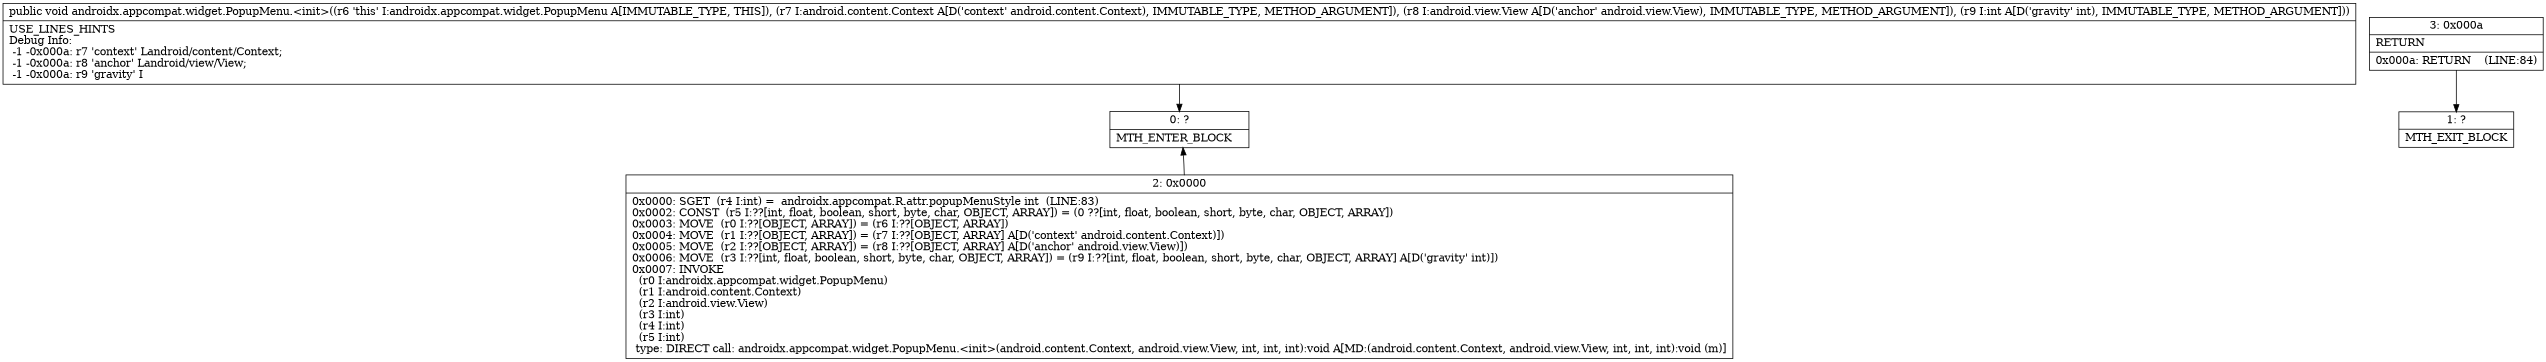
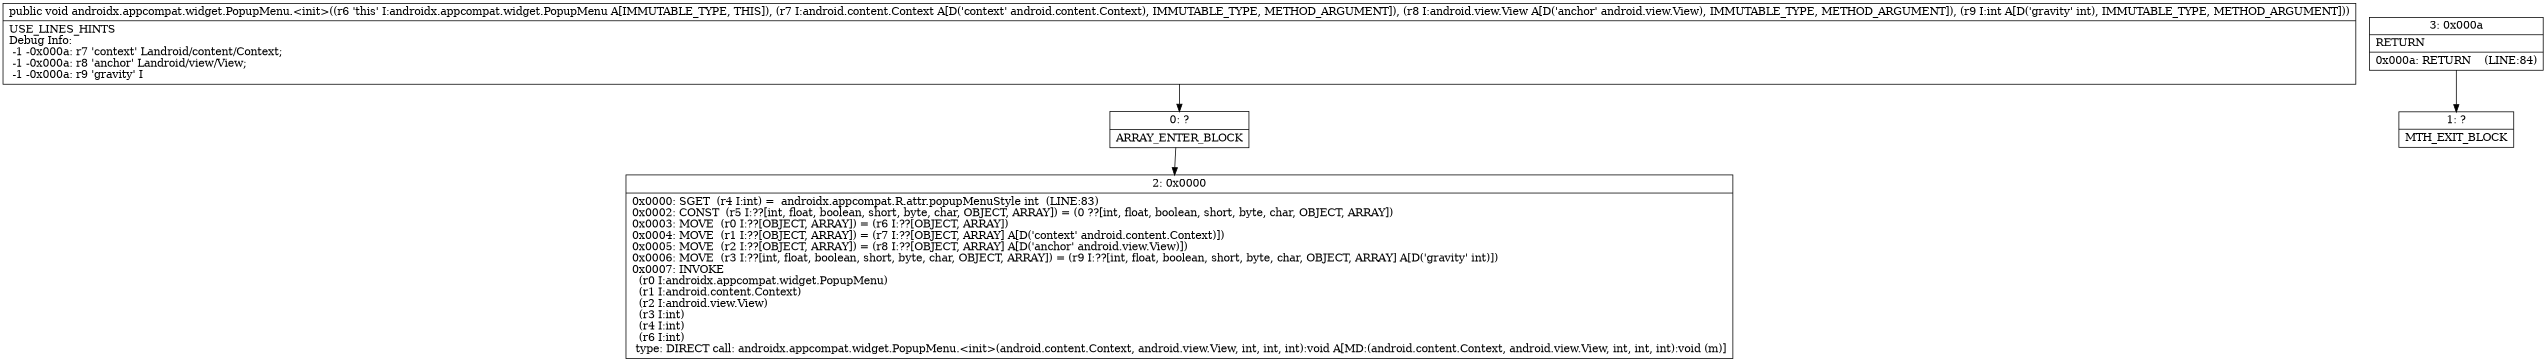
(1174, 138) -> (1179, 138)
(1184, 165) -> (1175, 158)
(658, 338) -> (658, 338)
